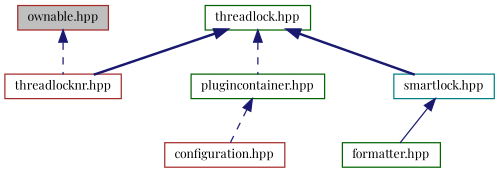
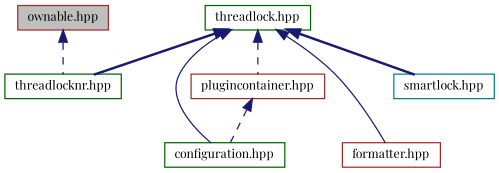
(63, 86) -> (63, 86)
none -> (176, 86)
(258, 86) -> (258, 86)
(414, 126) -> (343, 83)
(225, 155) -> (225, 155)
(391, 155) -> (391, 155)
